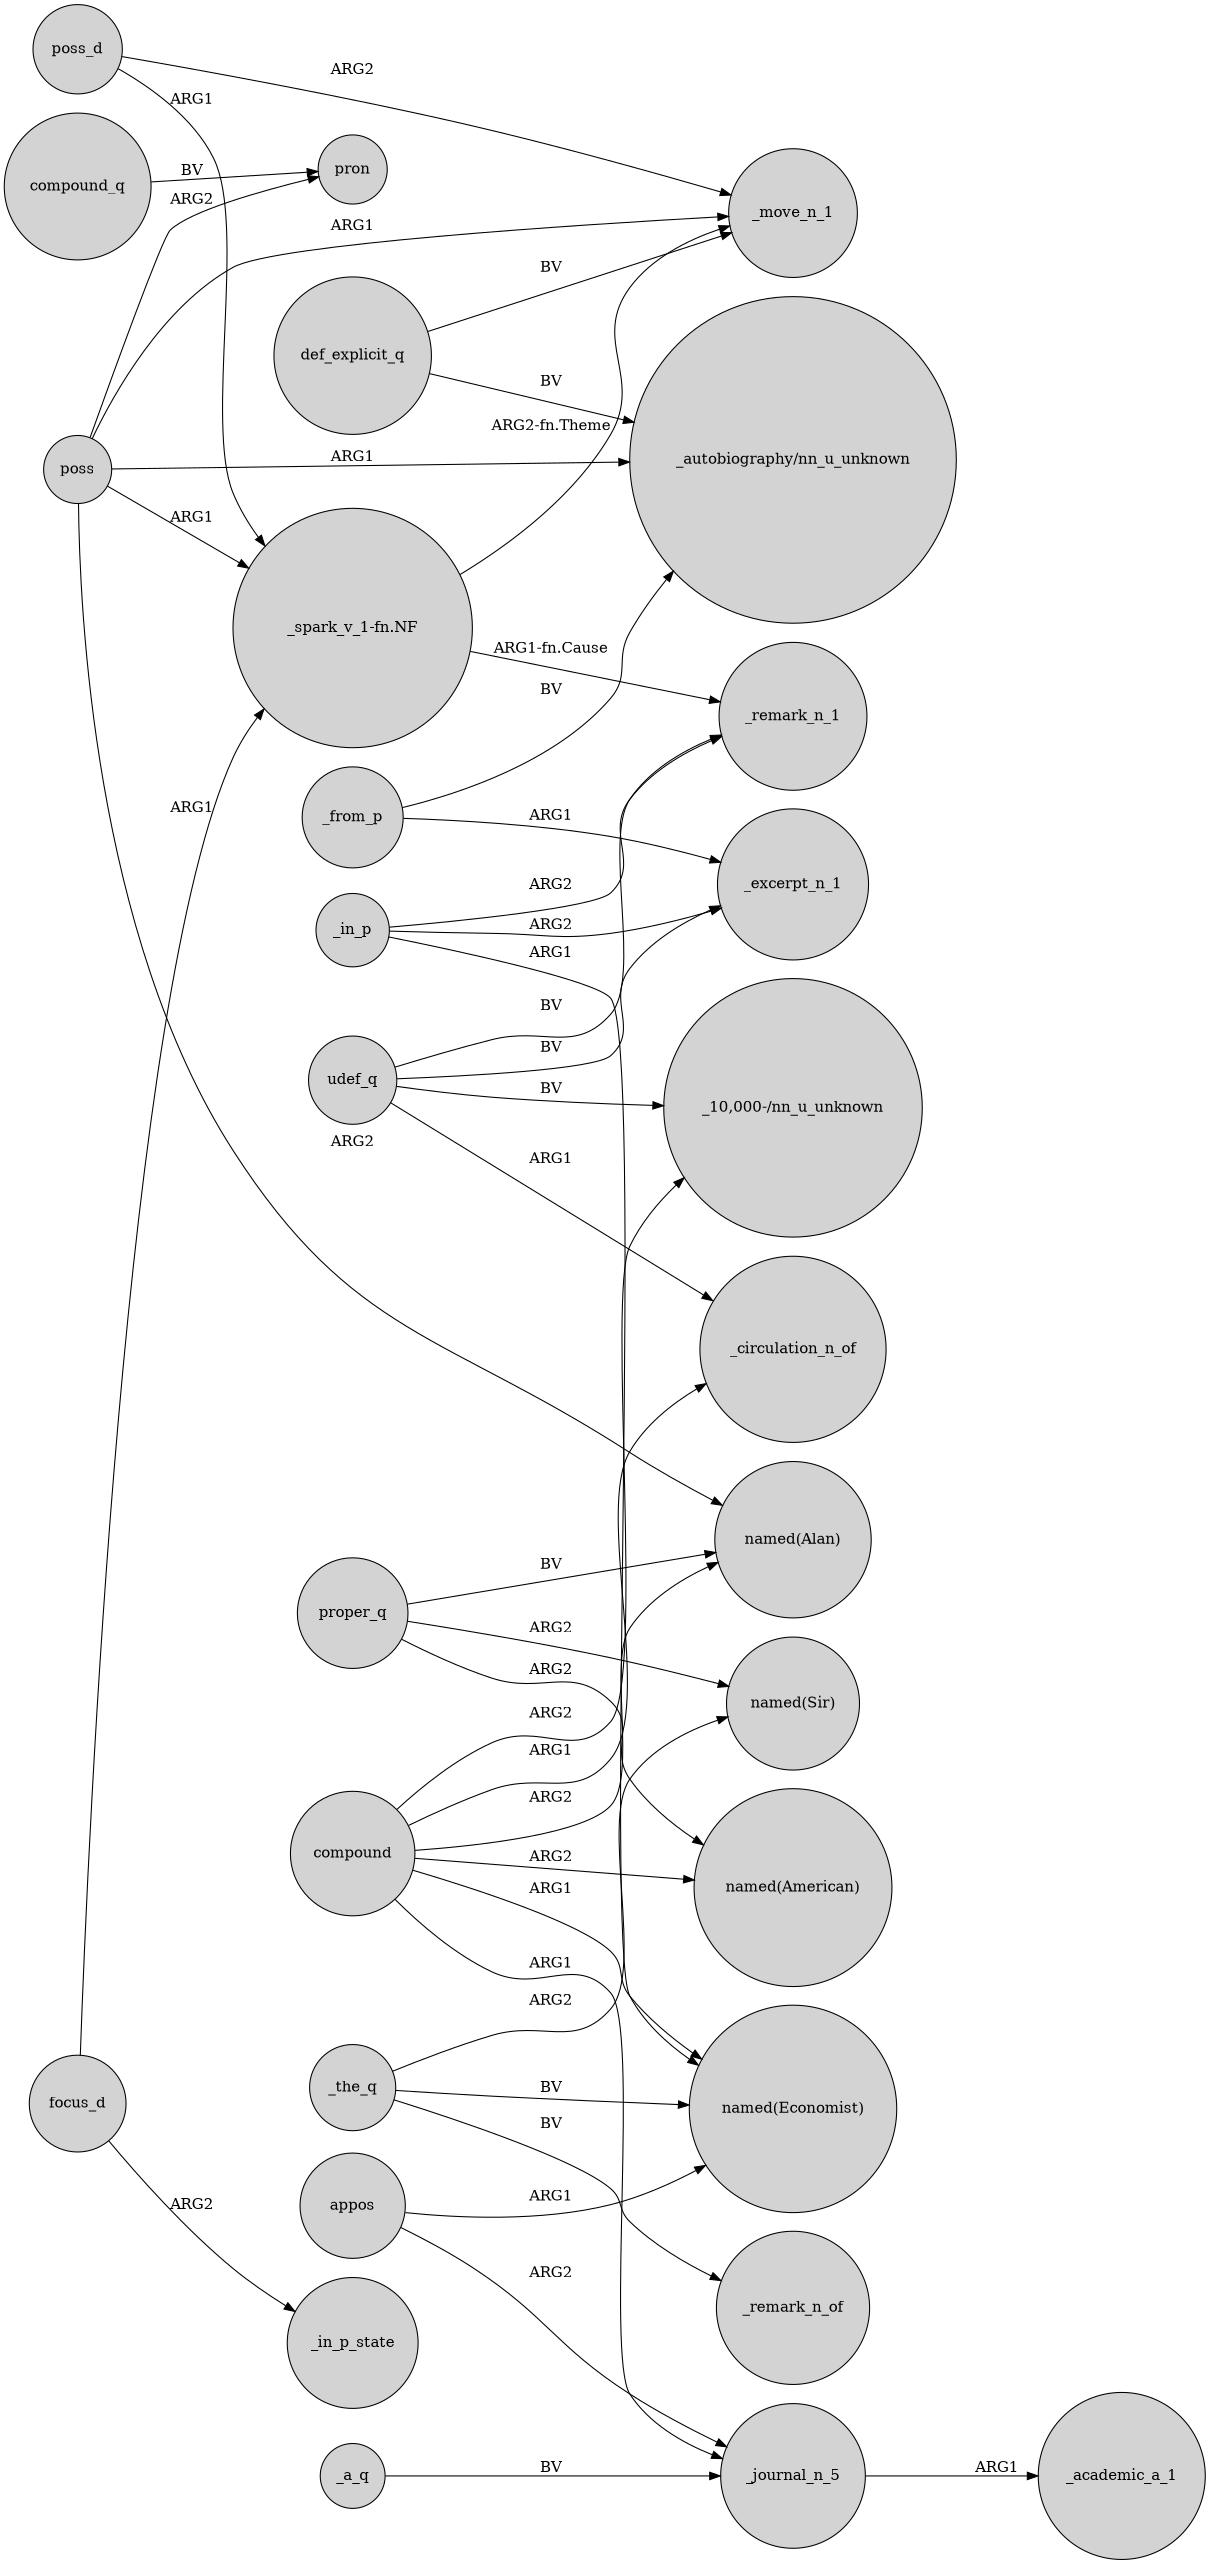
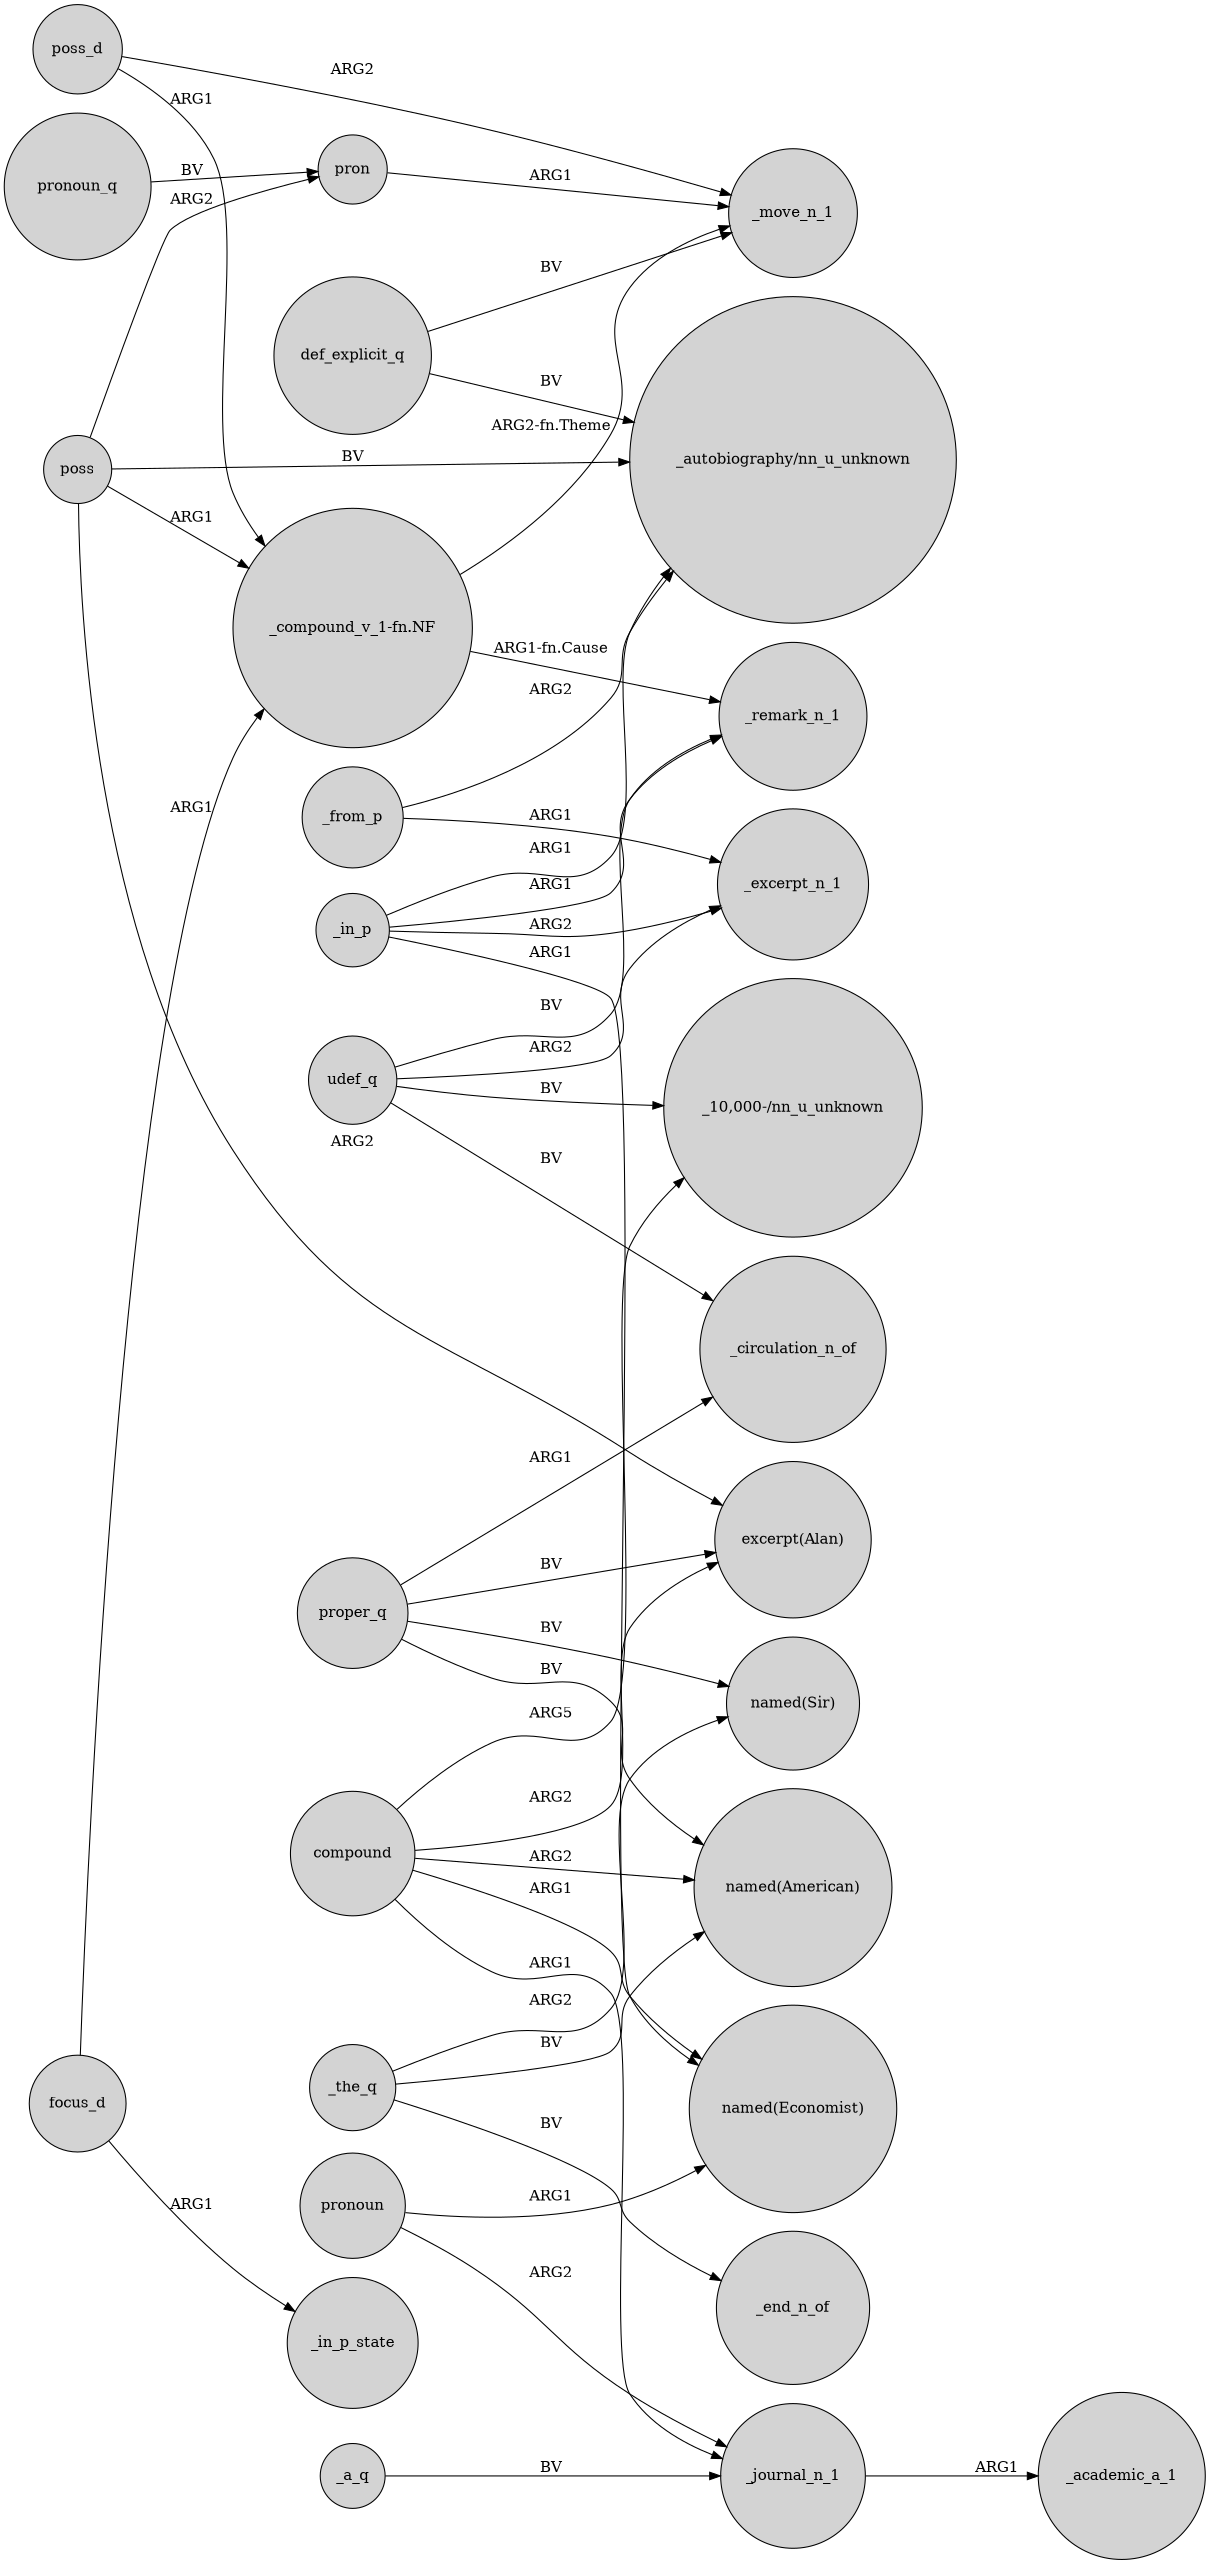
(78, 186) -> (78, 186)
(362, 244) -> (553, 189)
(353, 457) -> (353, 457)
(353, 628) -> (353, 628)
(551, 690) -> (551, 690)
none -> (611, 855)
(551, 885) -> (551, 885)
(551, 1048) -> (551, 1048)
(551, 1159) -> (551, 1159)
(793, 1540) -> (793, 1540)
(551, 1629) -> (551, 1629)
(551, 1670) -> (551, 1670)
(551, 1714) -> (551, 1714)
(611, 1759) -> (552, 1494)
(537, 2098) -> (577, 2062)
(192, 2205) -> (192, 2205)
(353, 2206) -> (353, 2206)
(793, 2308) -> (793, 2308)
(793, 2476) -> (793, 2476)
